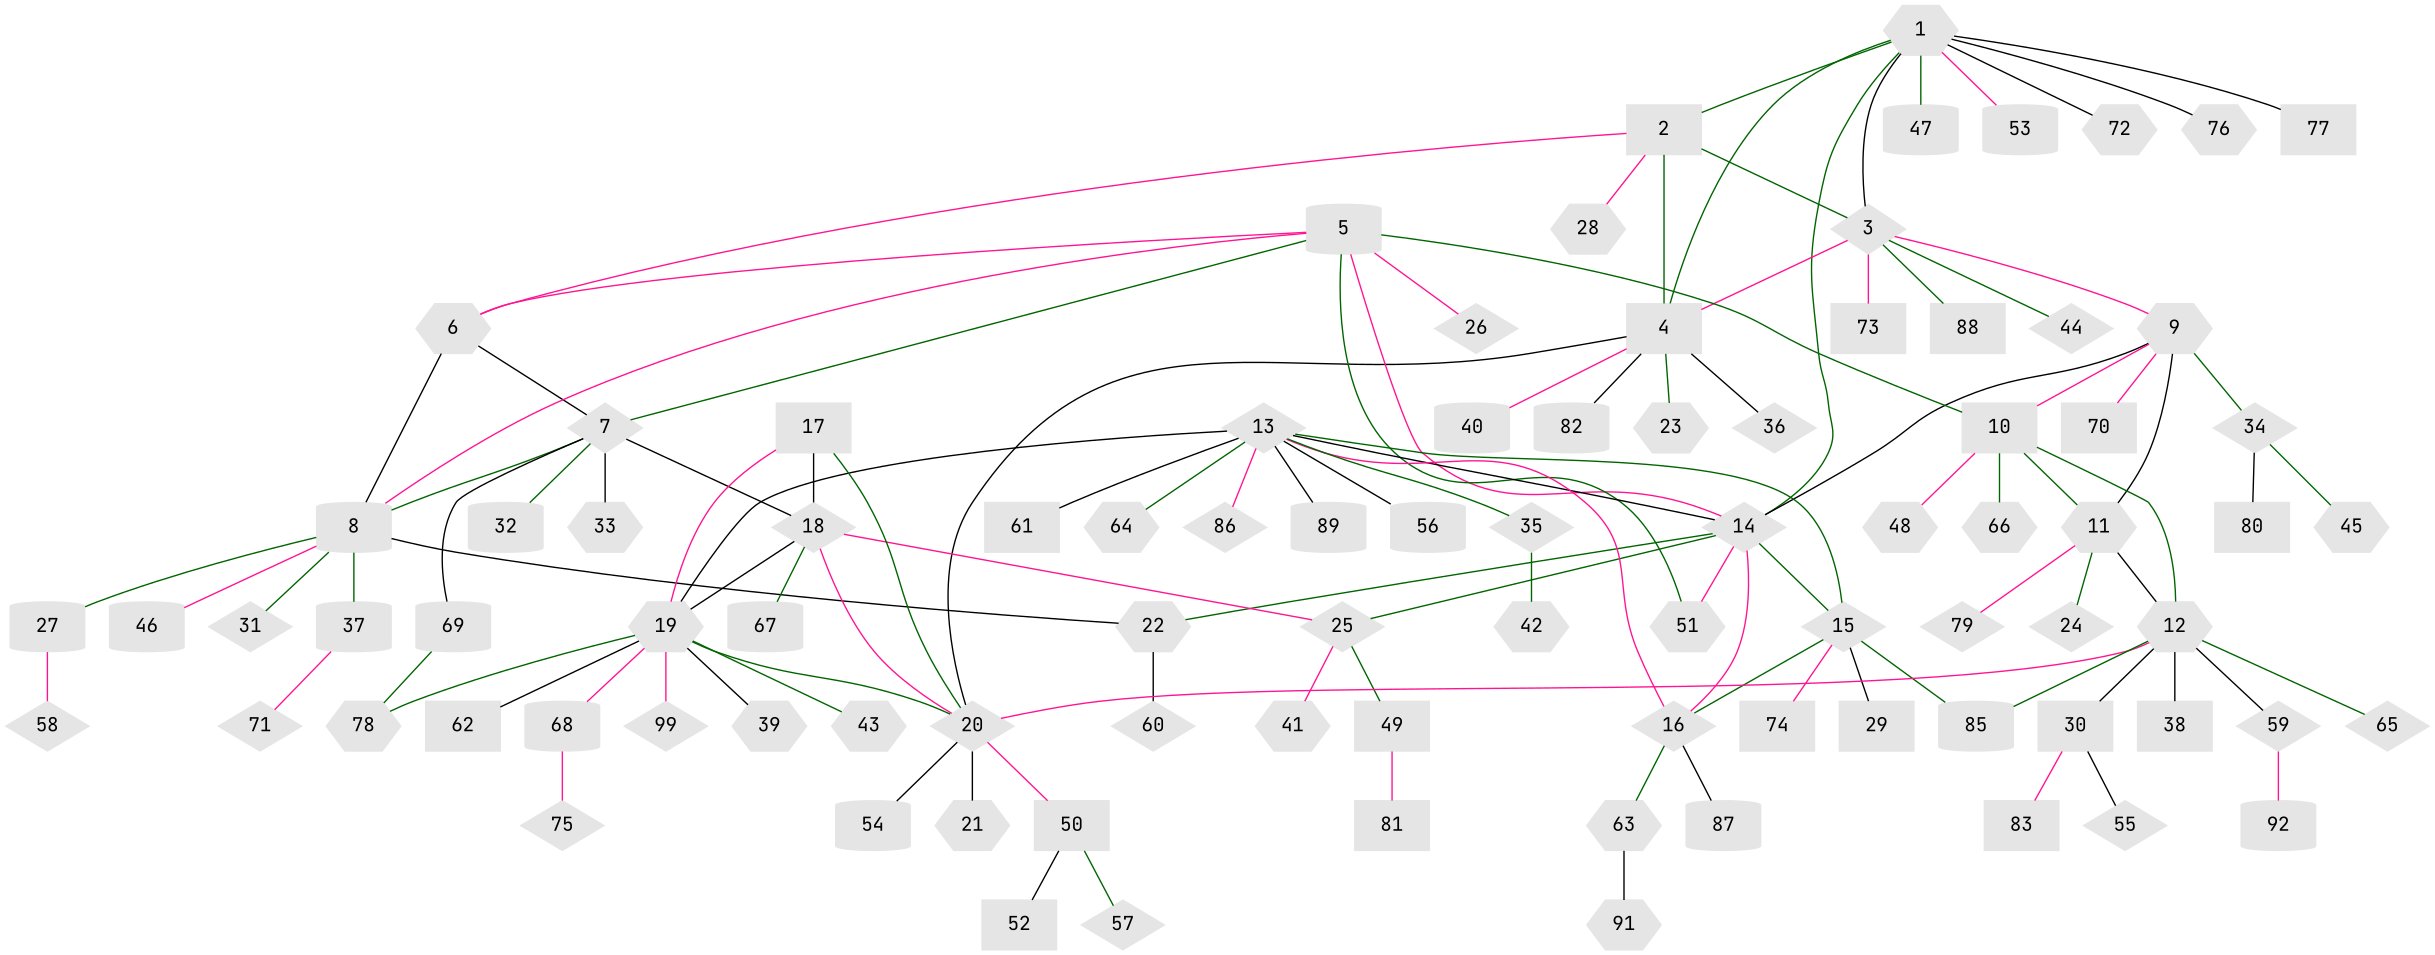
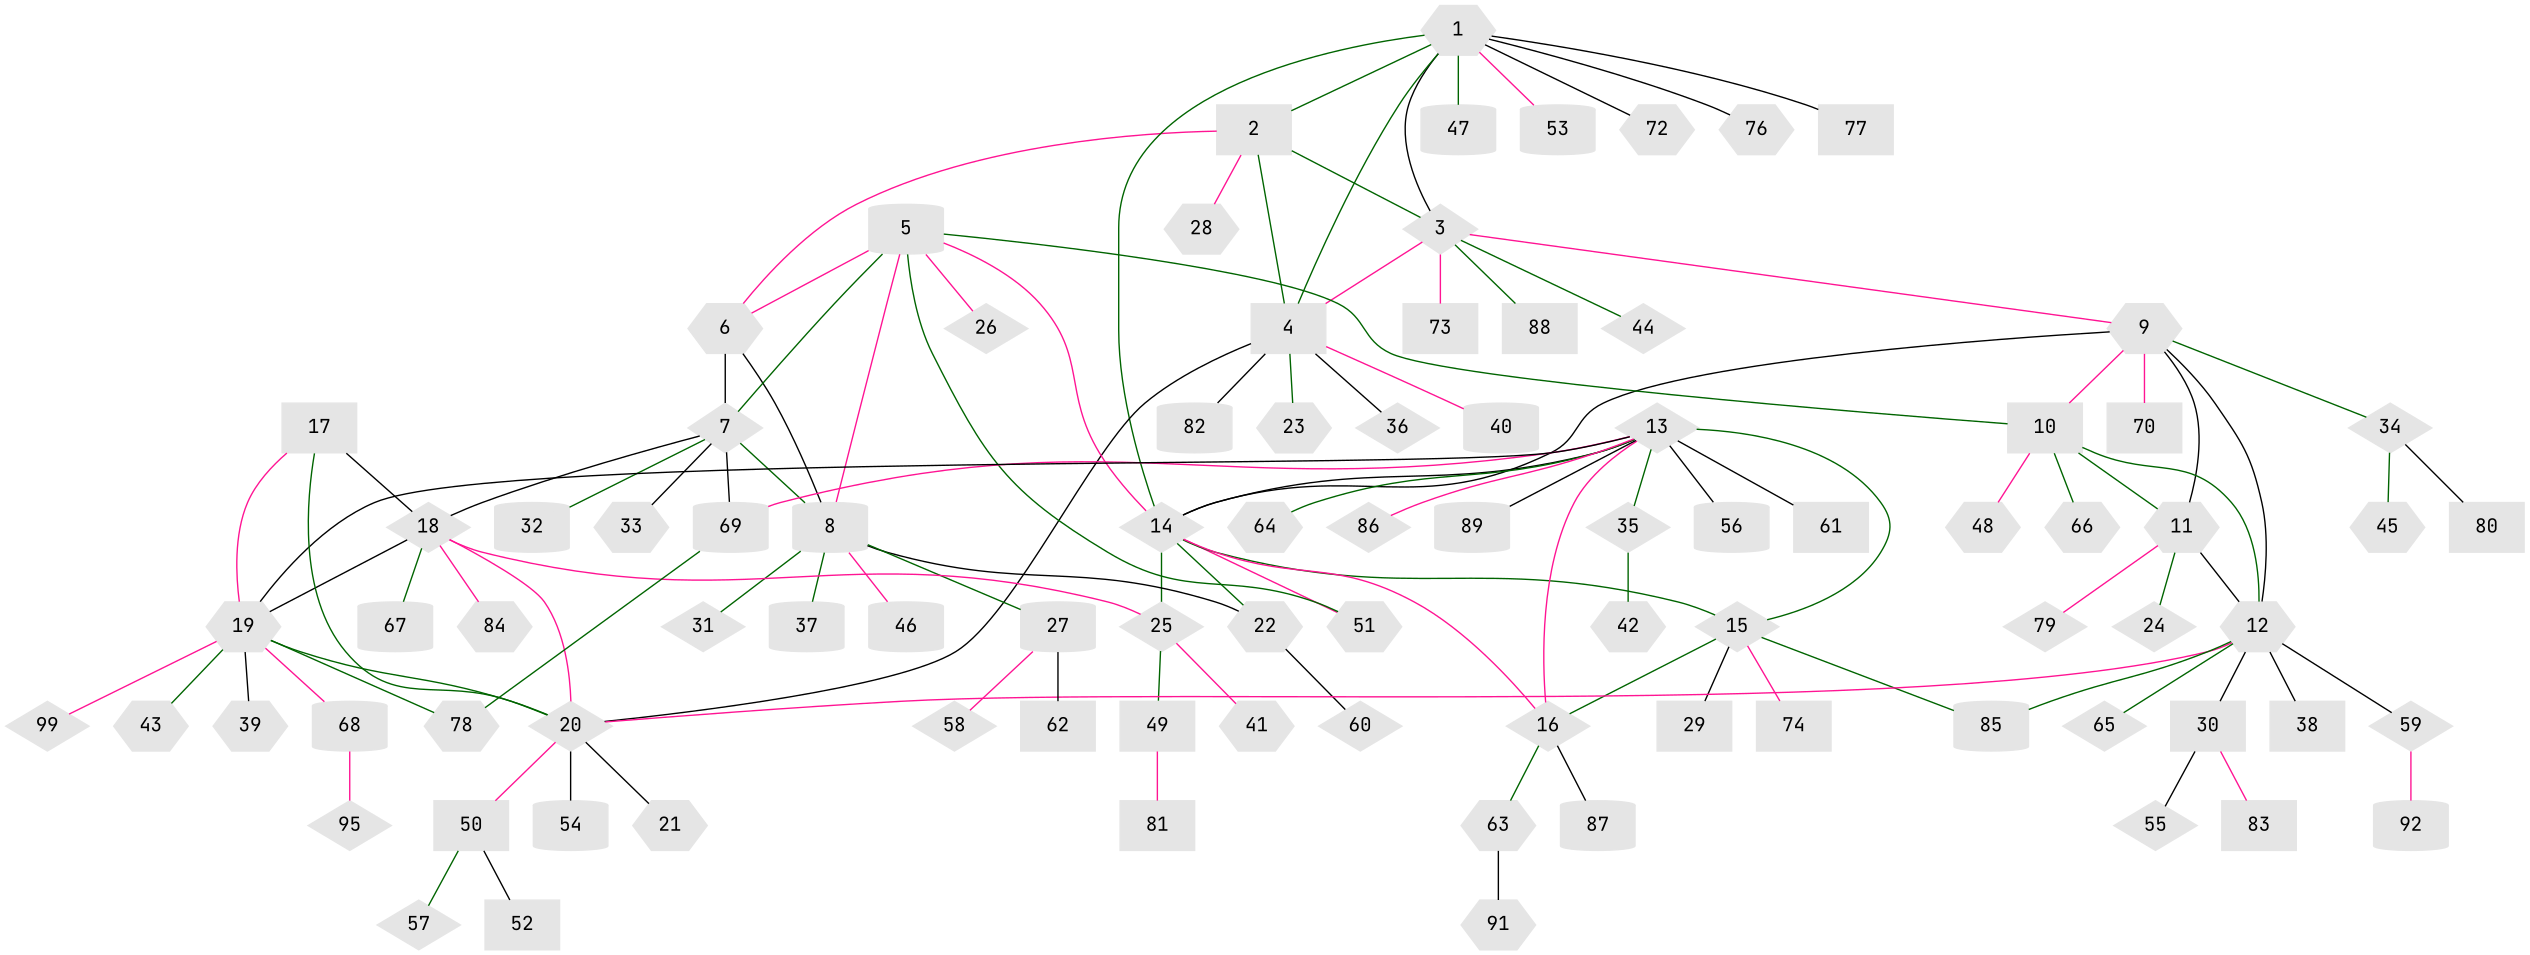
none -> (2250, 462)
none -> (1198, 465)
none -> (495, 627)
(570, 674) -> (1058, 677)
(260, 726) -> none
(562, 826) -> (350, 826)
